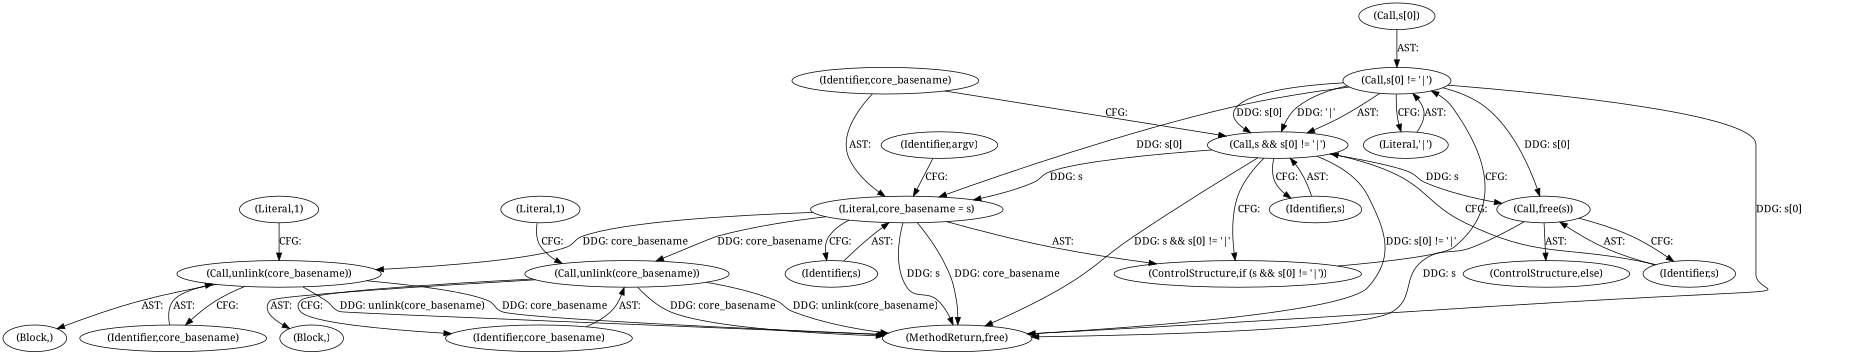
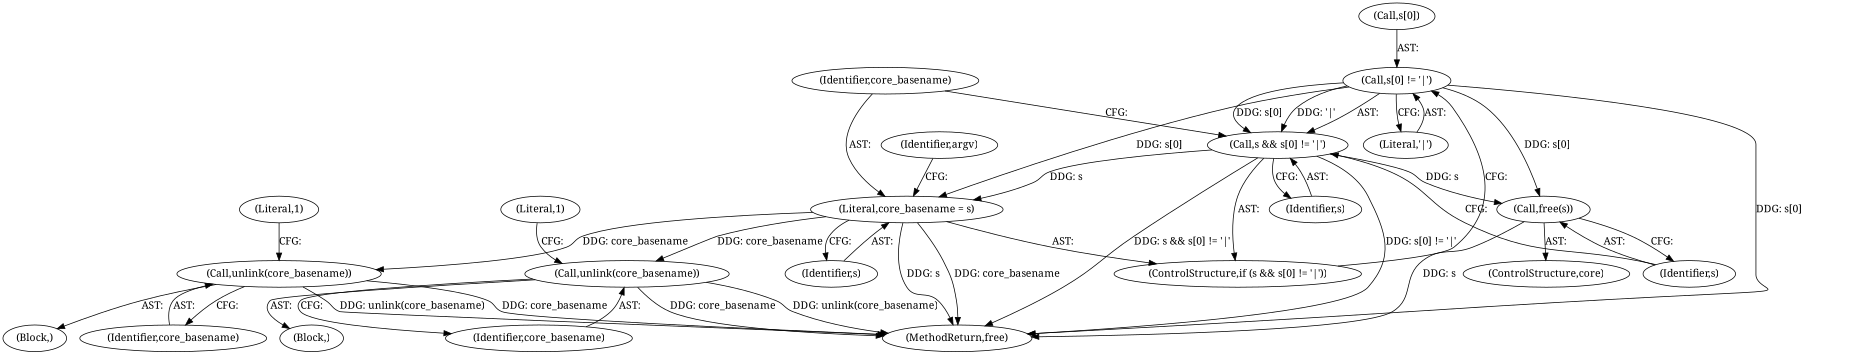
(1250, 209) -> (1250, 209)
(1546, 274) -> (1546, 274)
